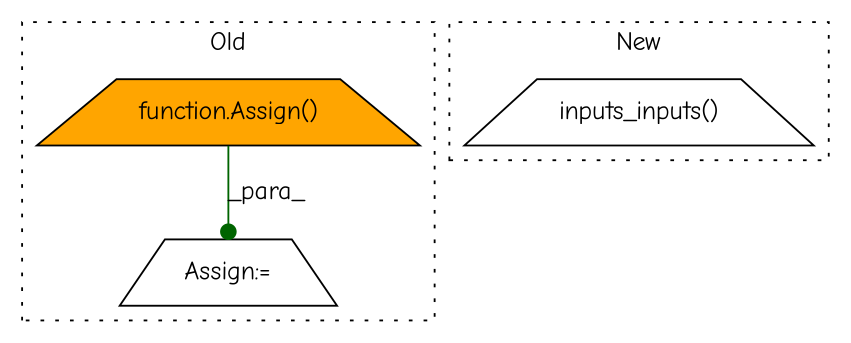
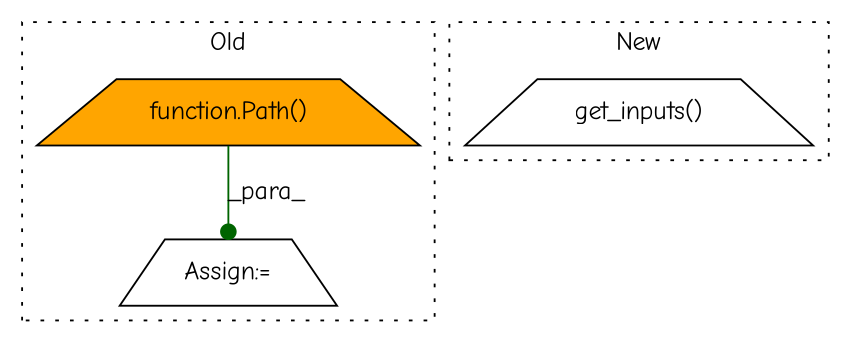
(228, 112) -> (228, 112)
(639, 112) -> (639, 112)
